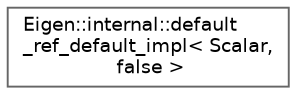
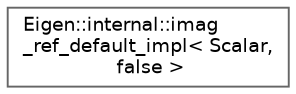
(148, 47) -> (148, 47)
